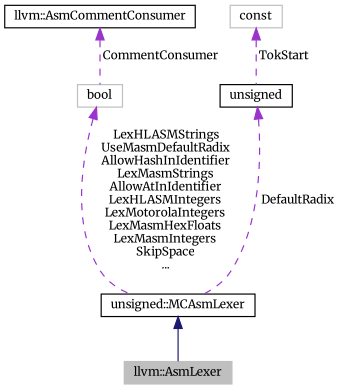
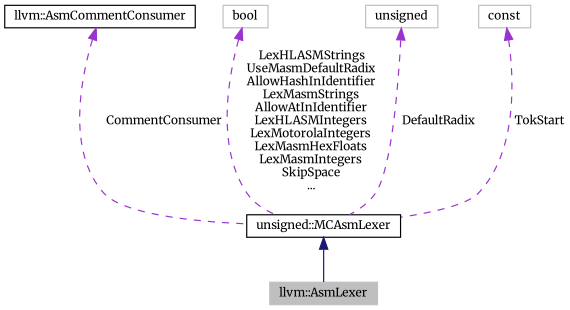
(100, 62) -> (100, 188)
(256, 62) -> (499, 160)
(256, 96) -> (402, 17)
